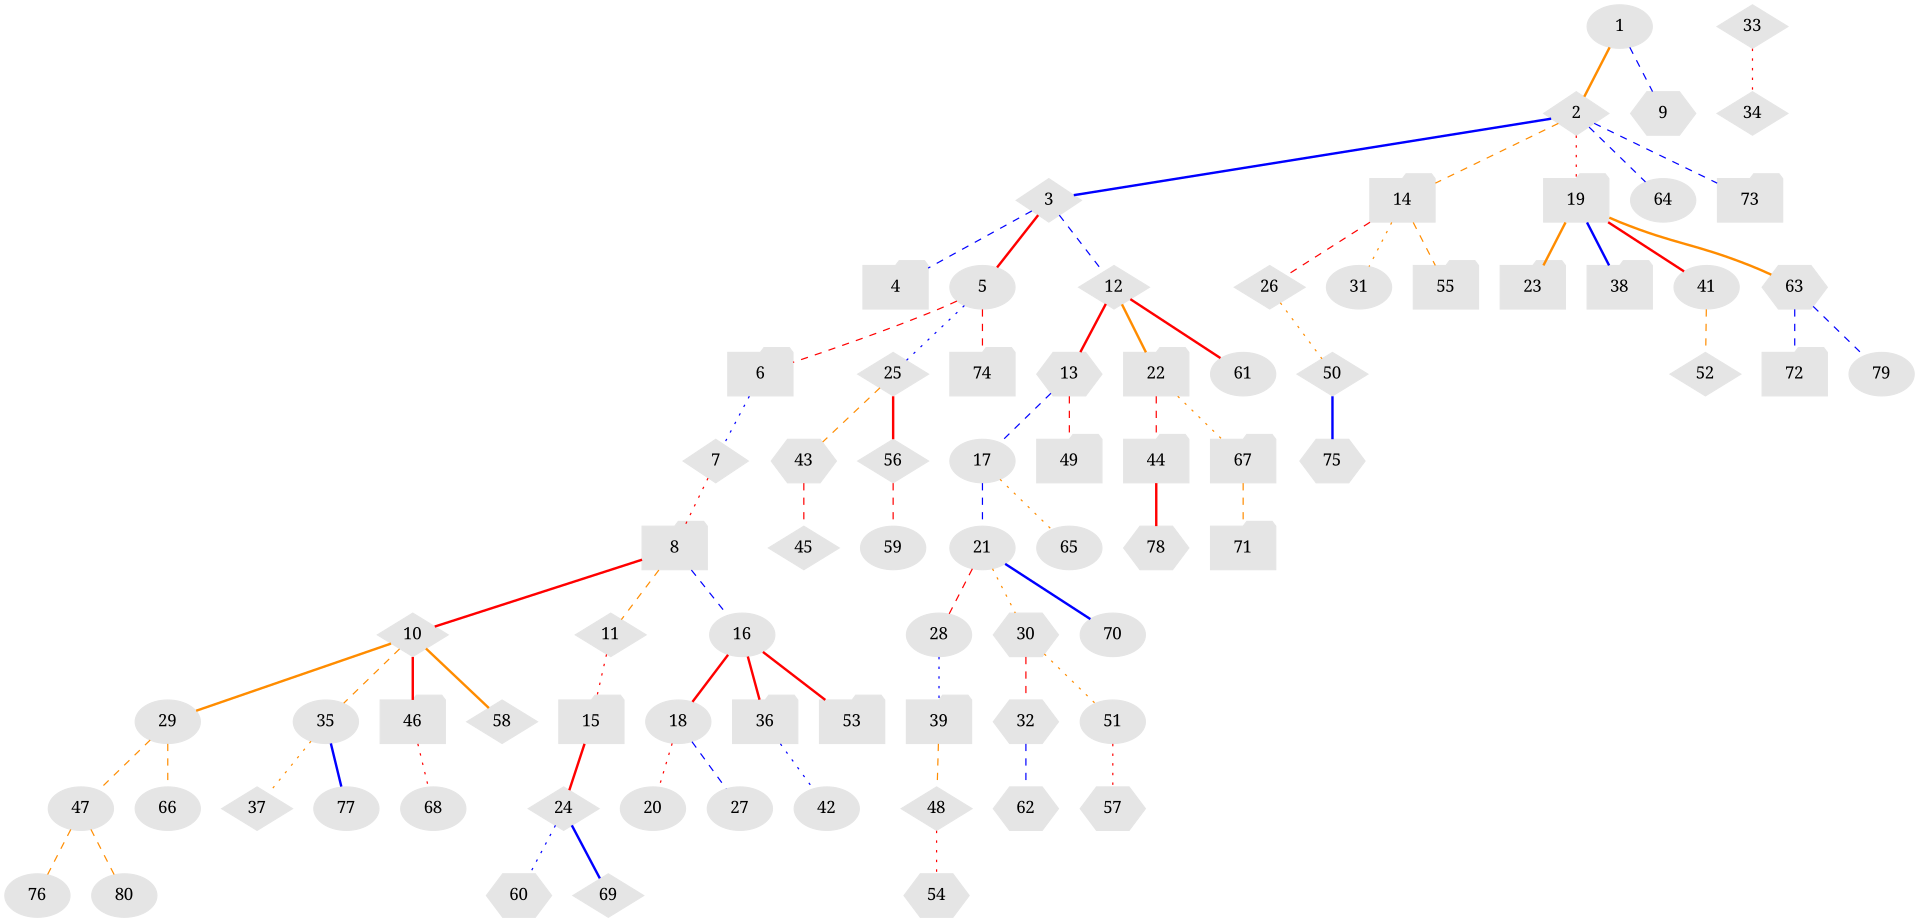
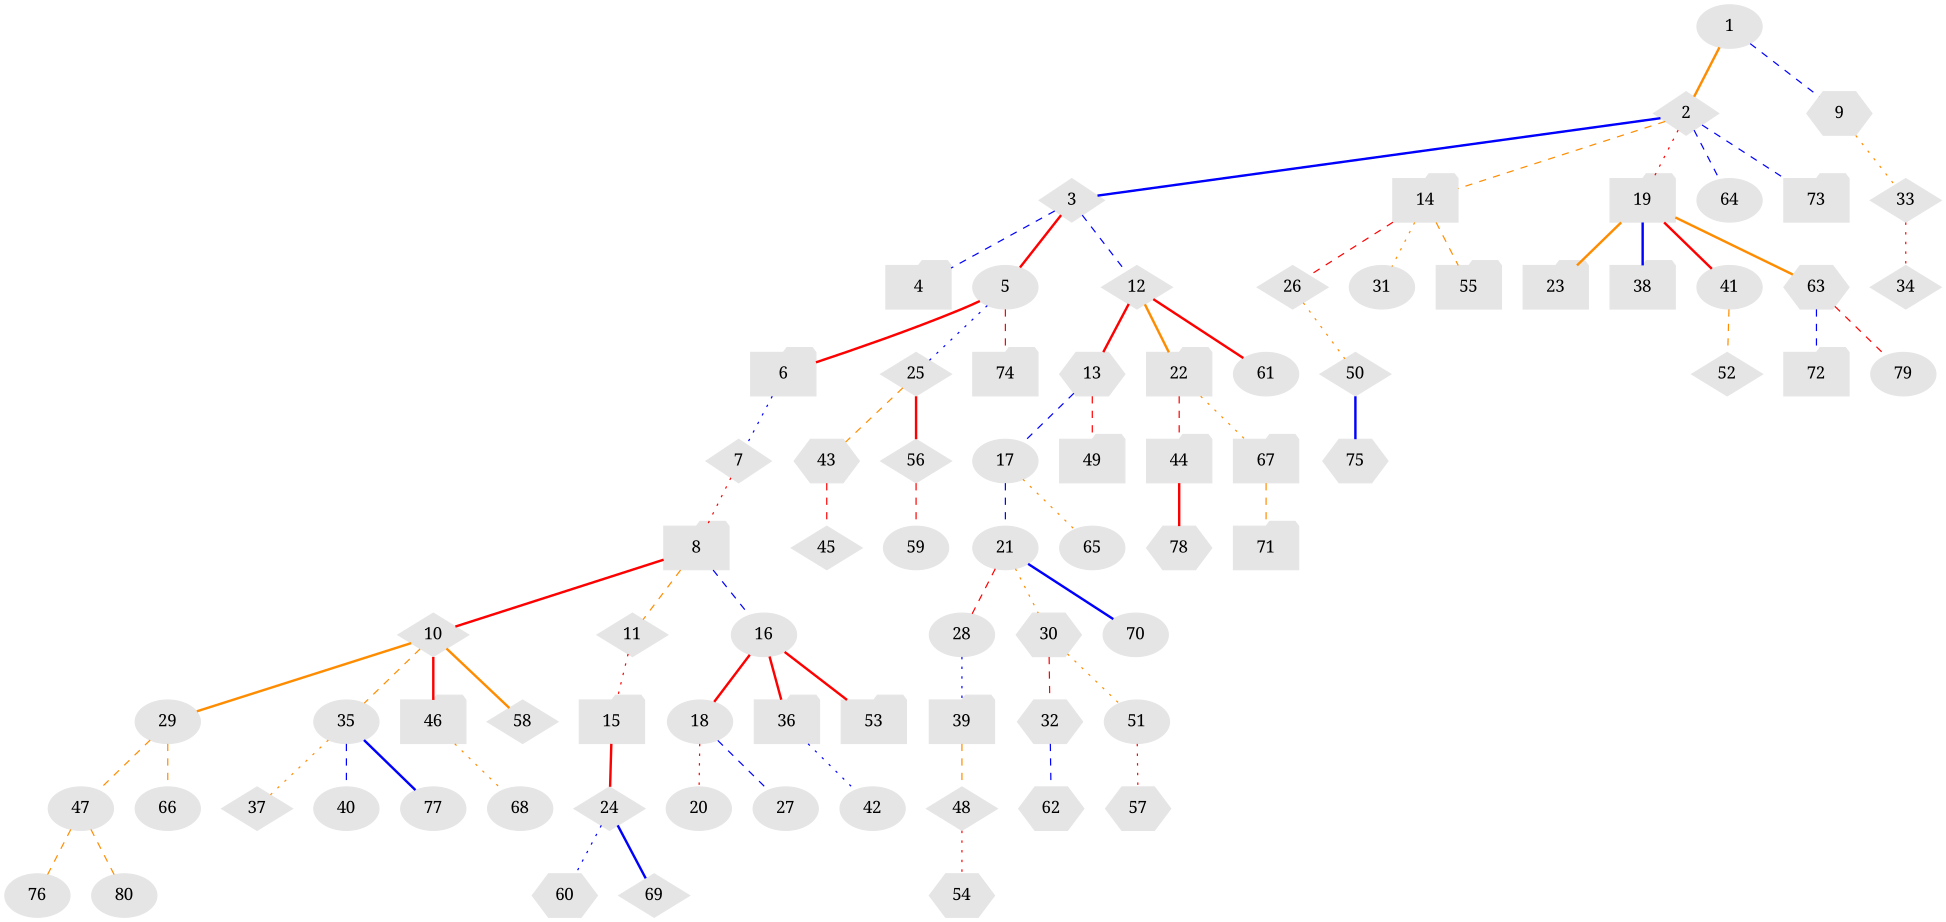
none -> (1875, 160)
(1838, 331) -> (1860, 331)
(876, 334) -> (899, 334)
(423, 765) -> (479, 767)
none -> (346, 809)
